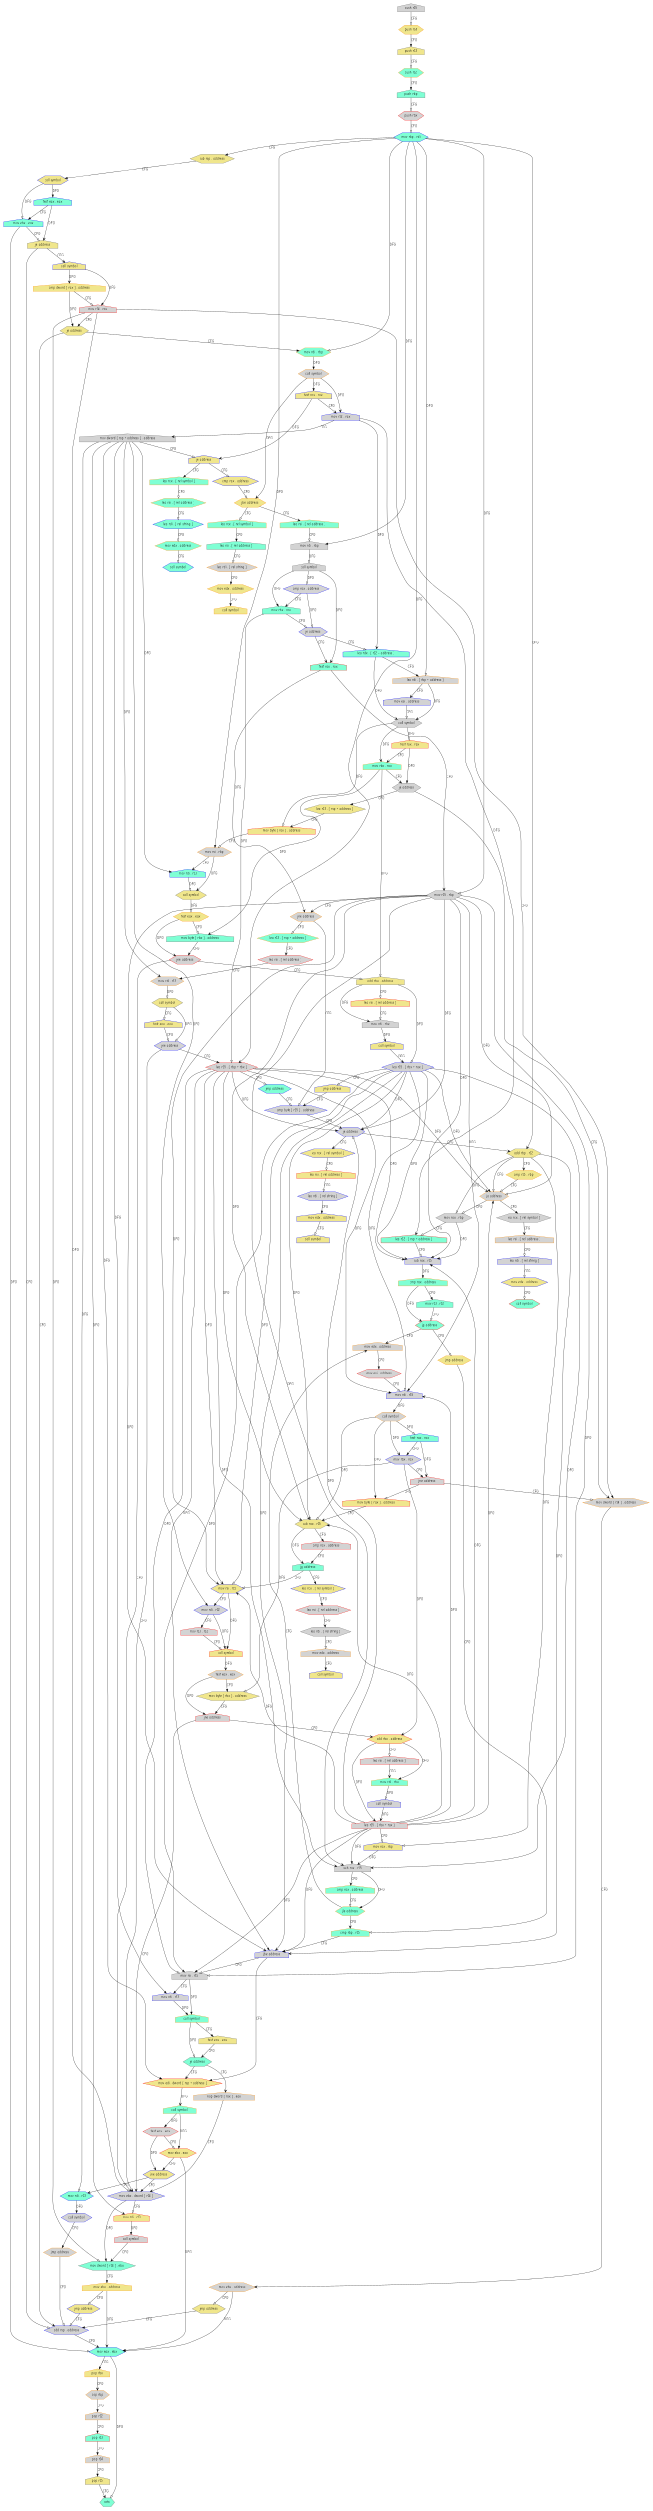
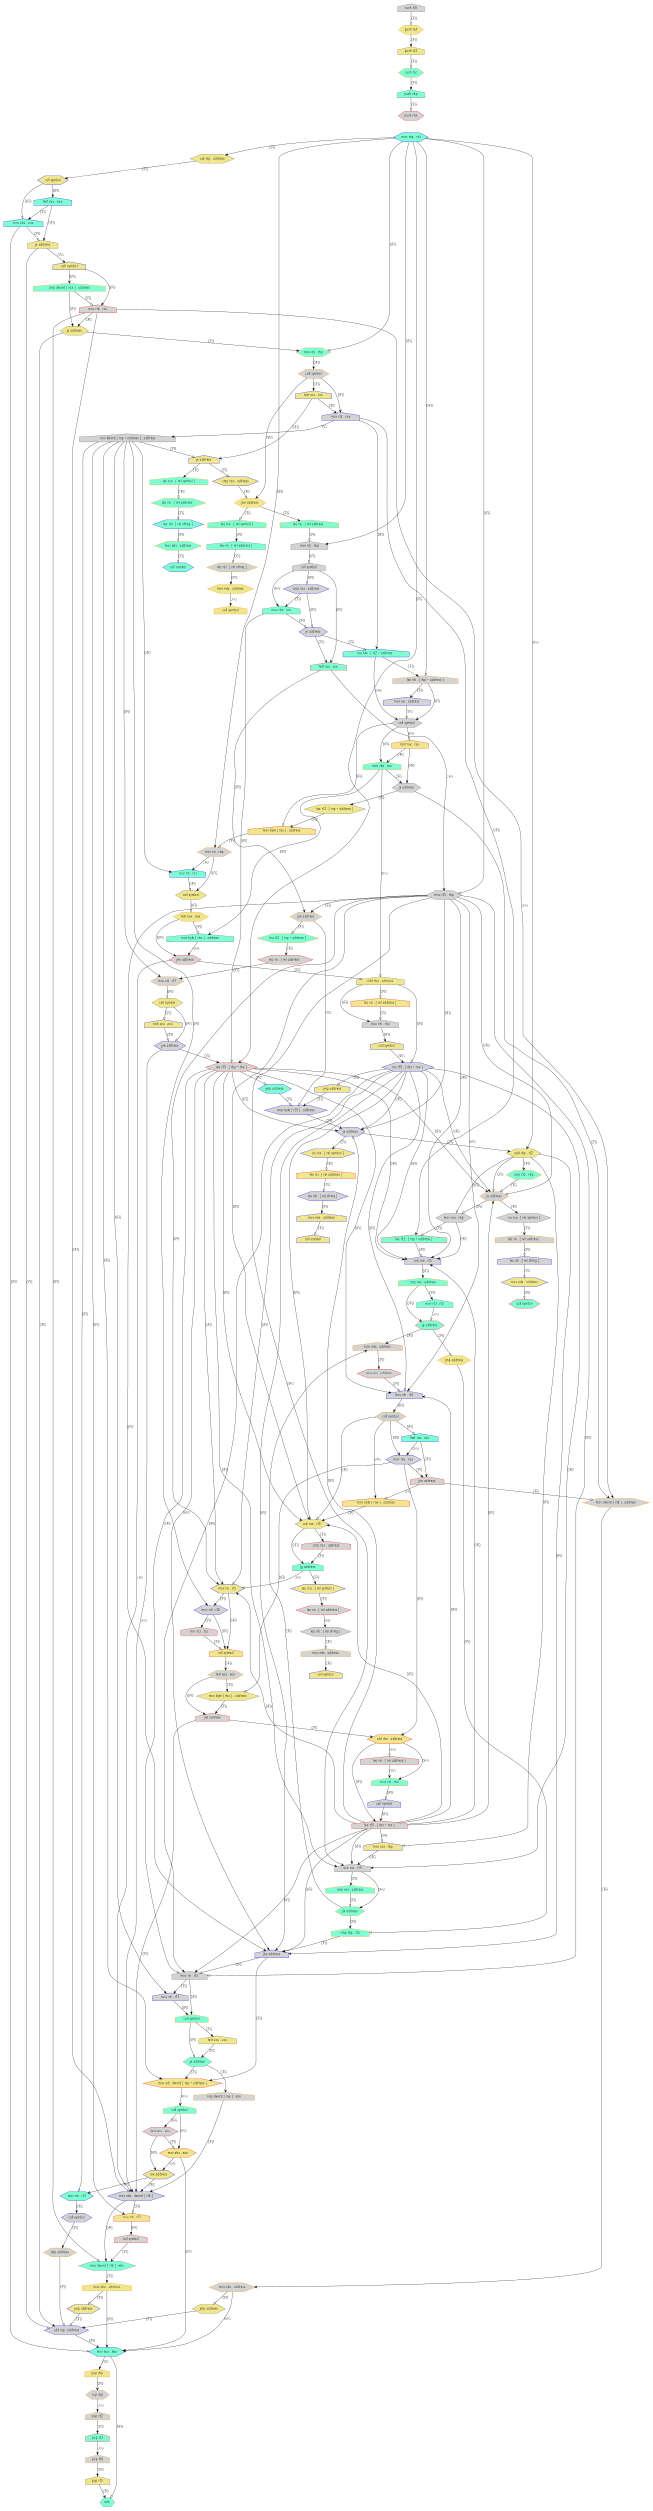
(411, 125) -> none
(69, 288) -> (69, 288)
(524, 1175) -> (524, 1175)
